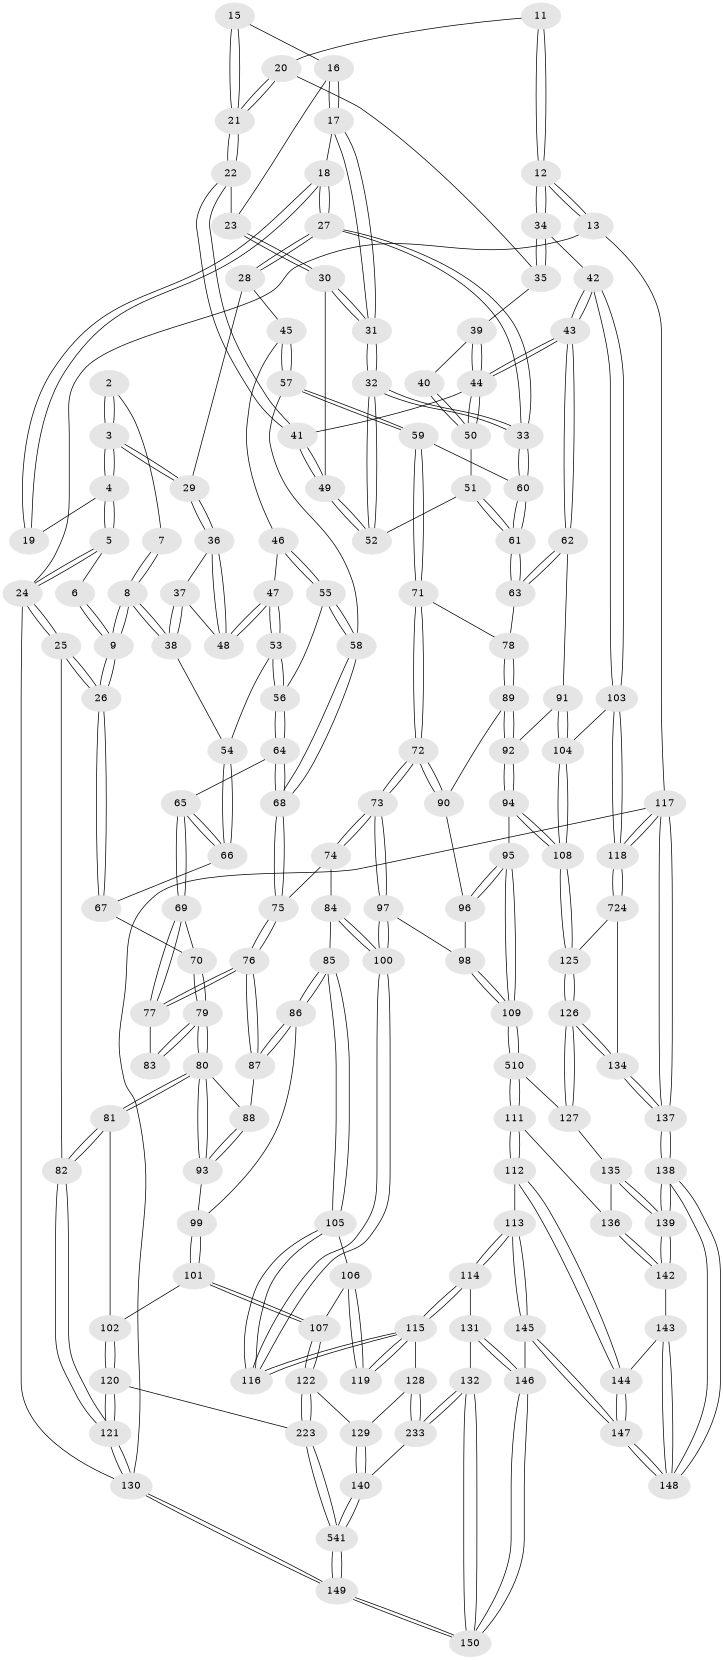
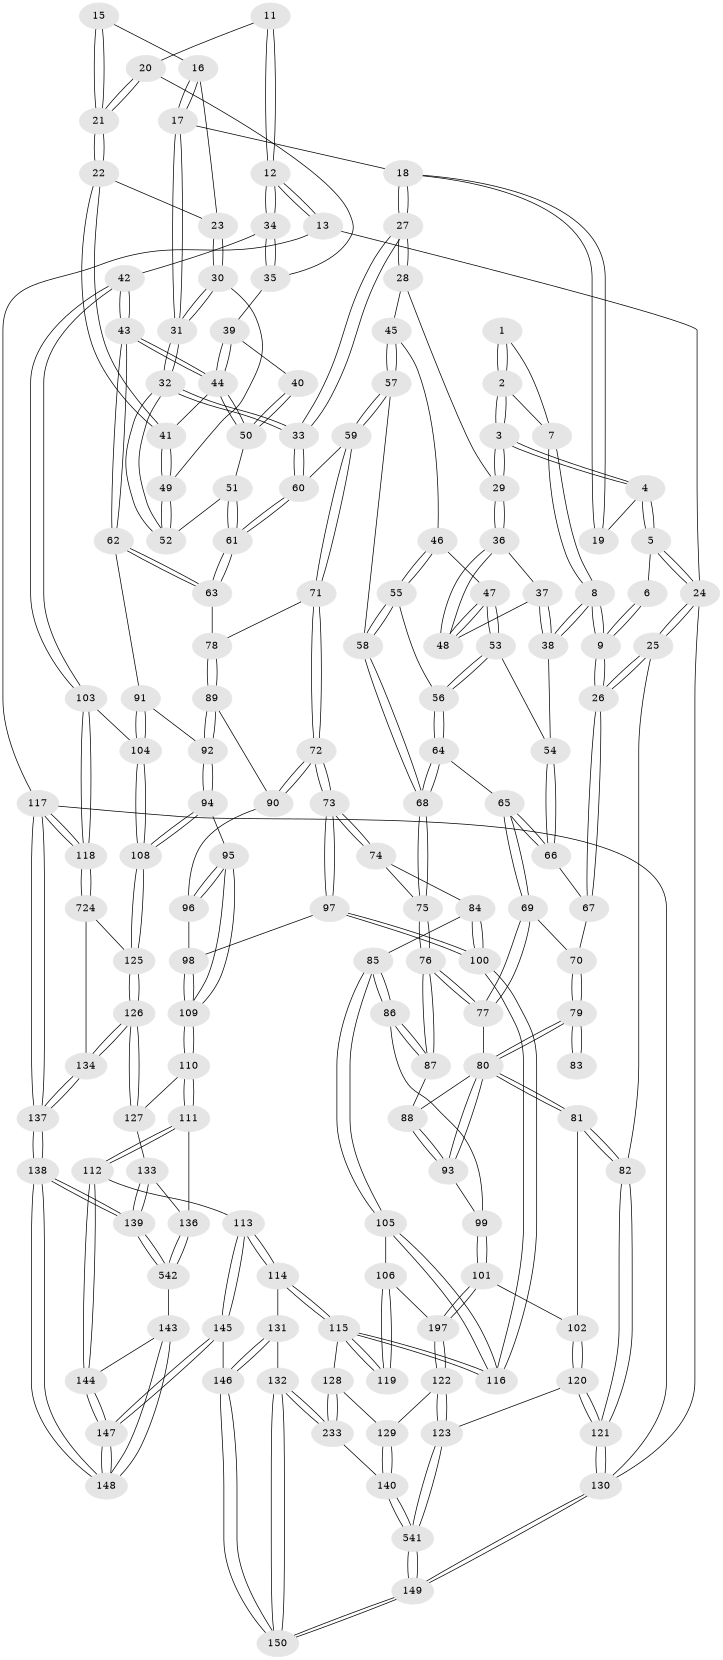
none -> (502, 331)
(150, 1040) -> (483, 1040)
(515, 1066) -> (189, 1066)
(611, 1171) -> (147, 1171)
(666, 1276) -> (168, 1276)
(319, 1329) -> (438, 1329)
(306, 1434) -> (442, 1434)
